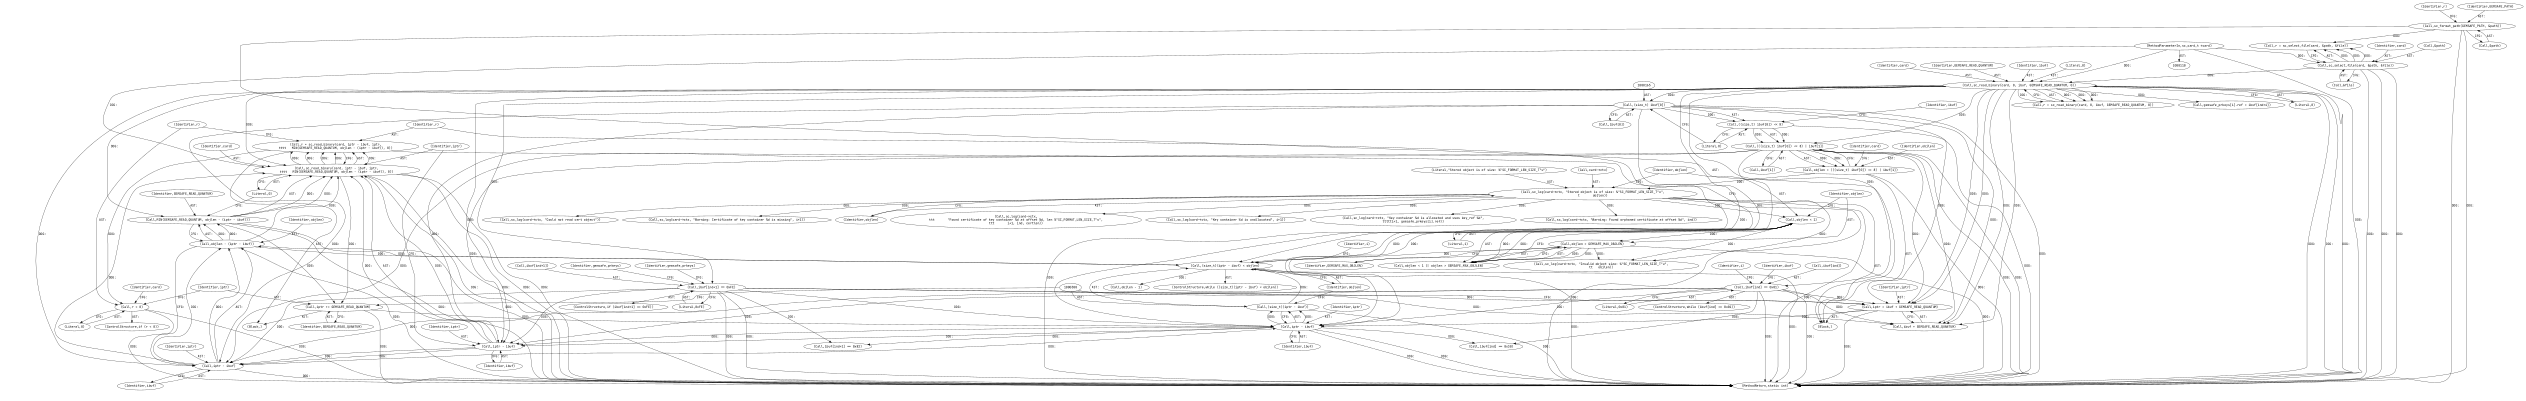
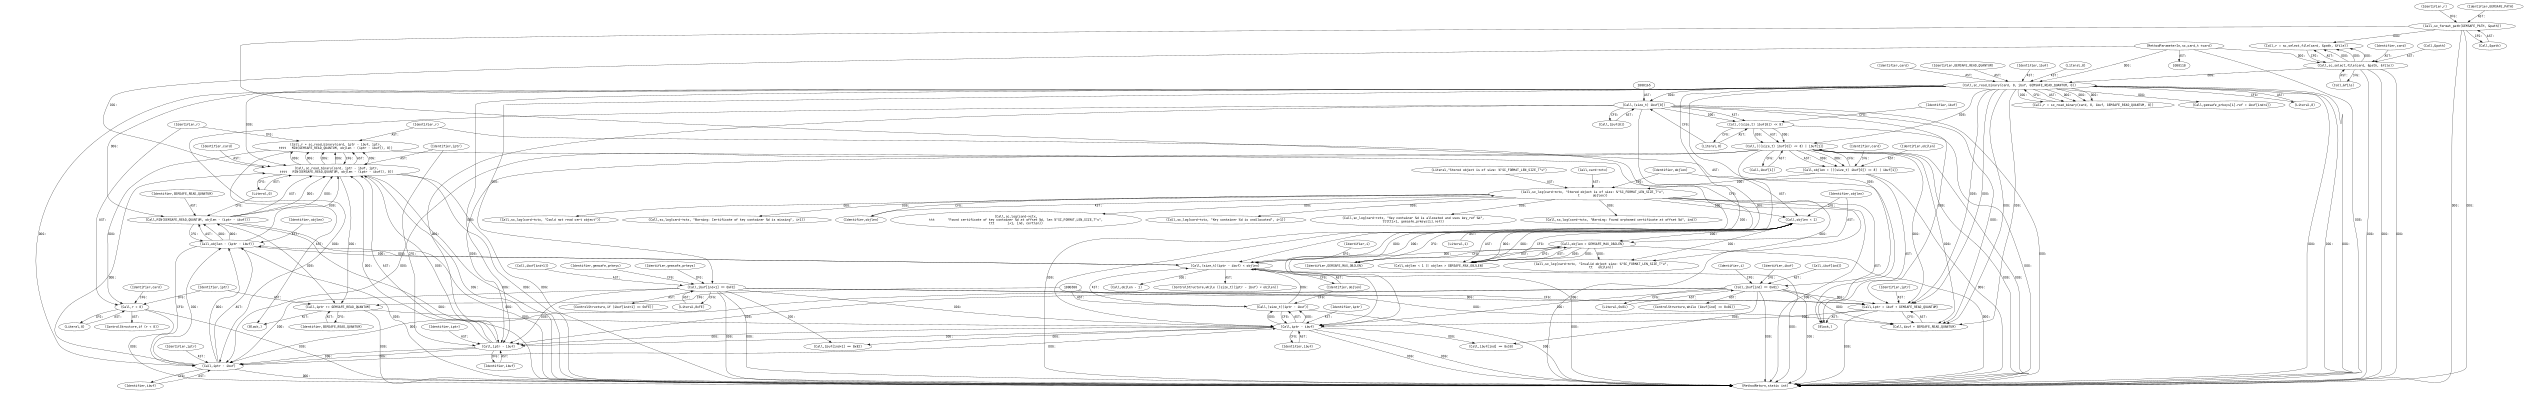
(1621, 229) -> (1573, 230)
